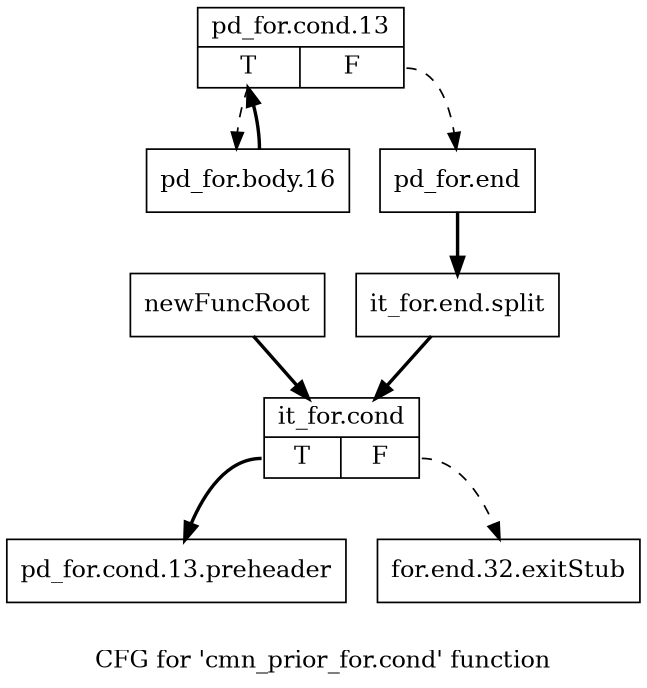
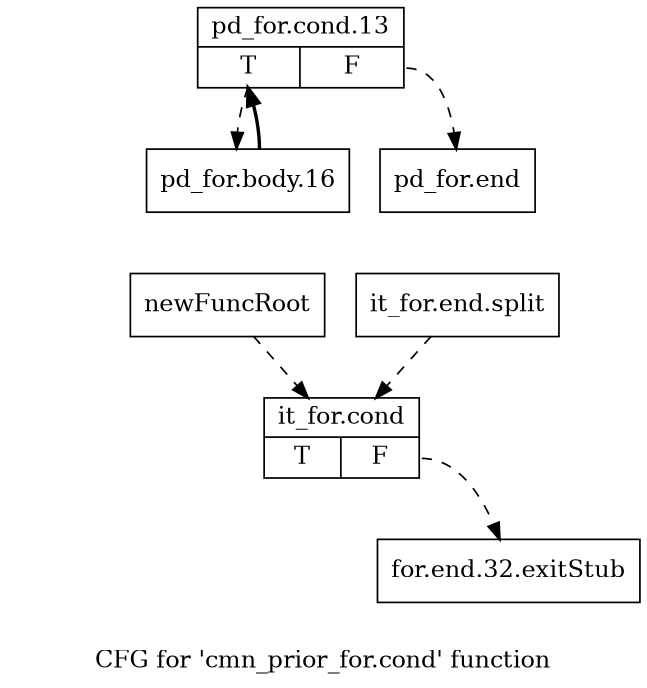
(458, 234) -> none
(275, 361) -> (275, 361)
(409, 361) -> (409, 361)
(176, 571) -> none
